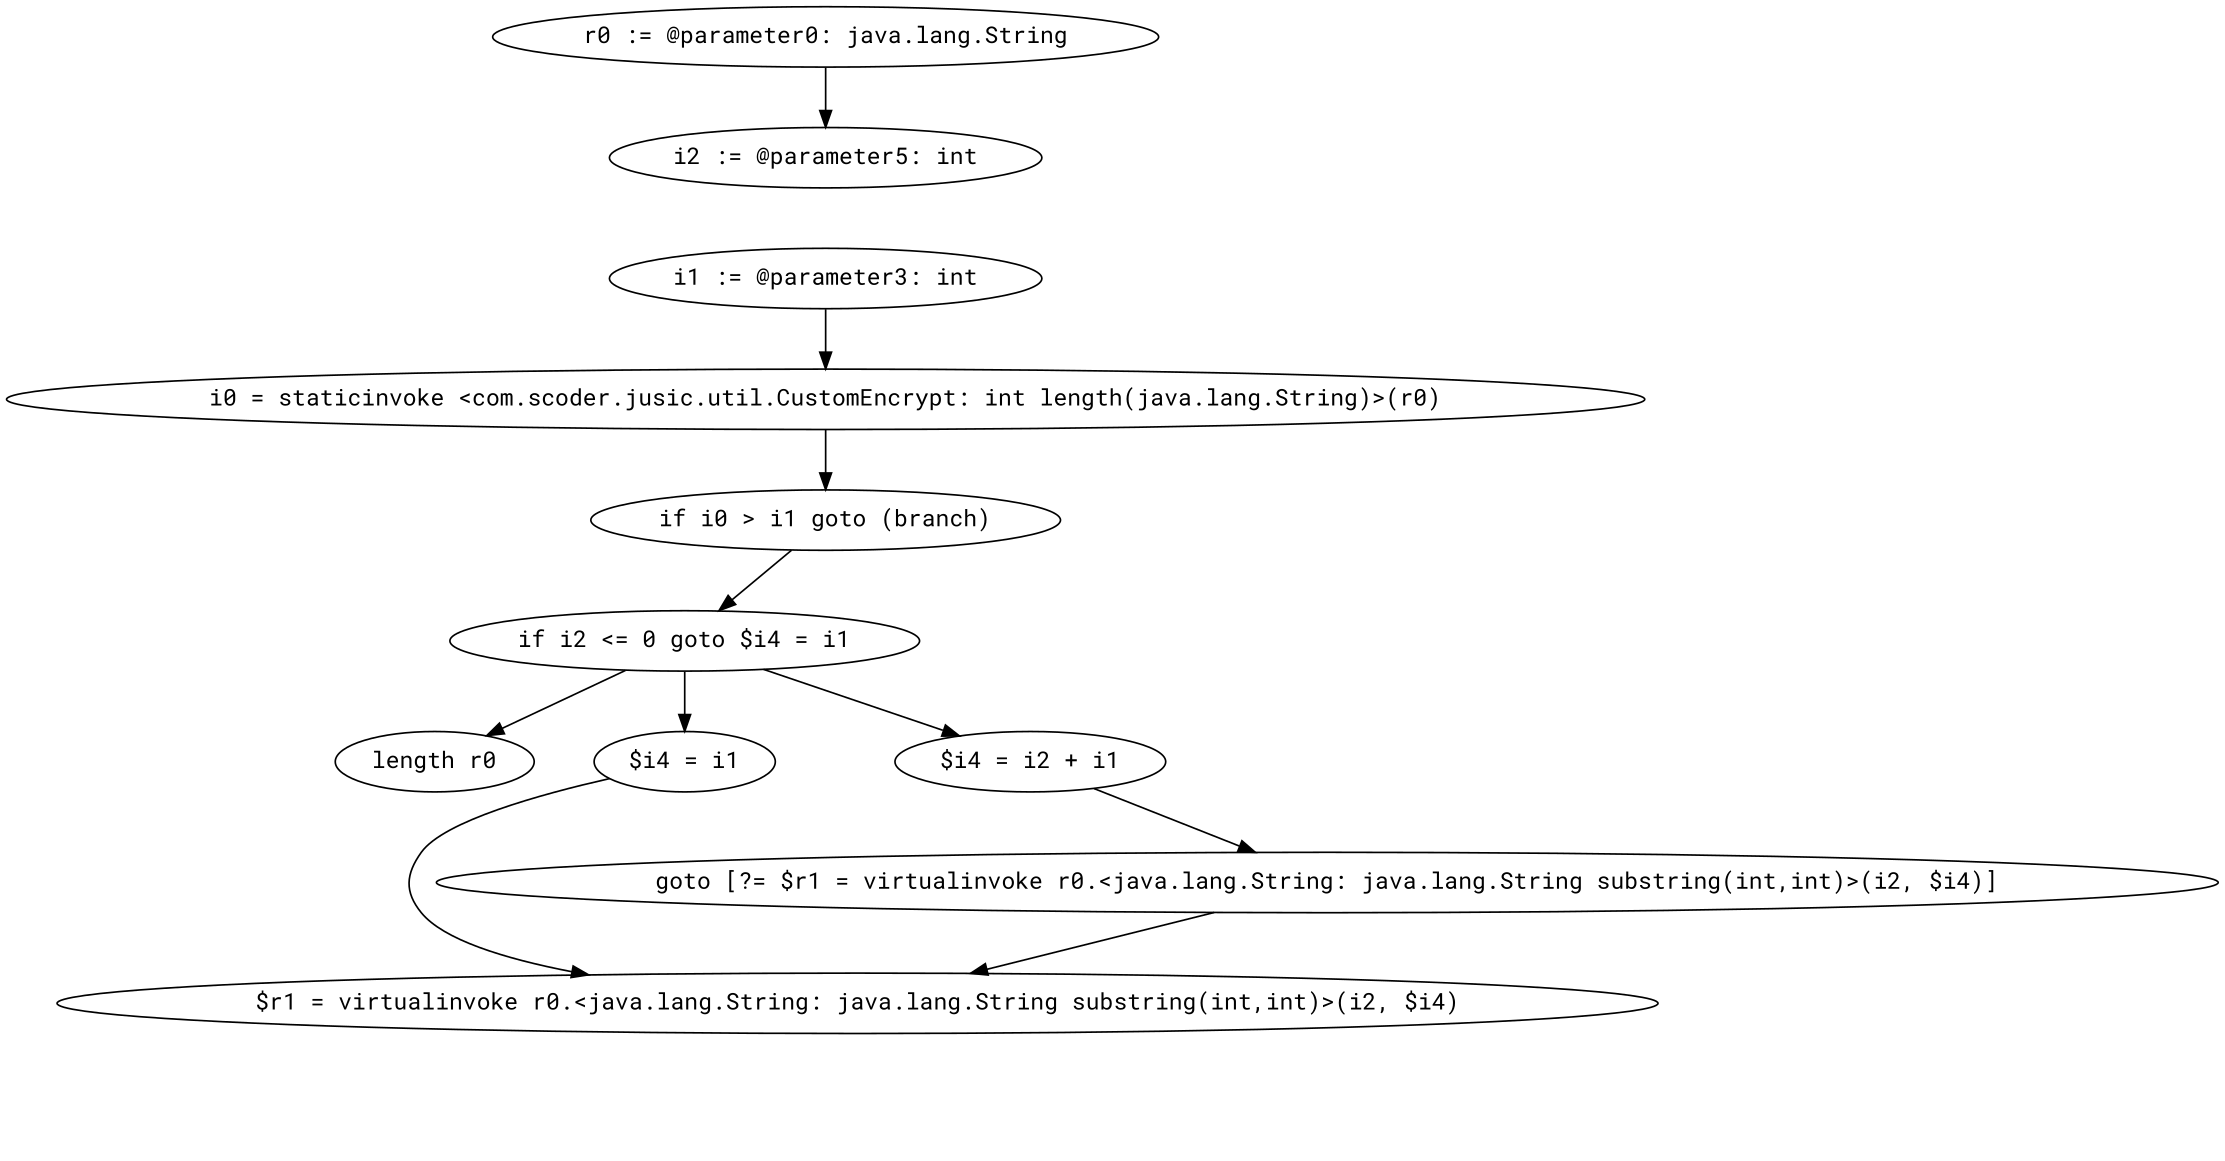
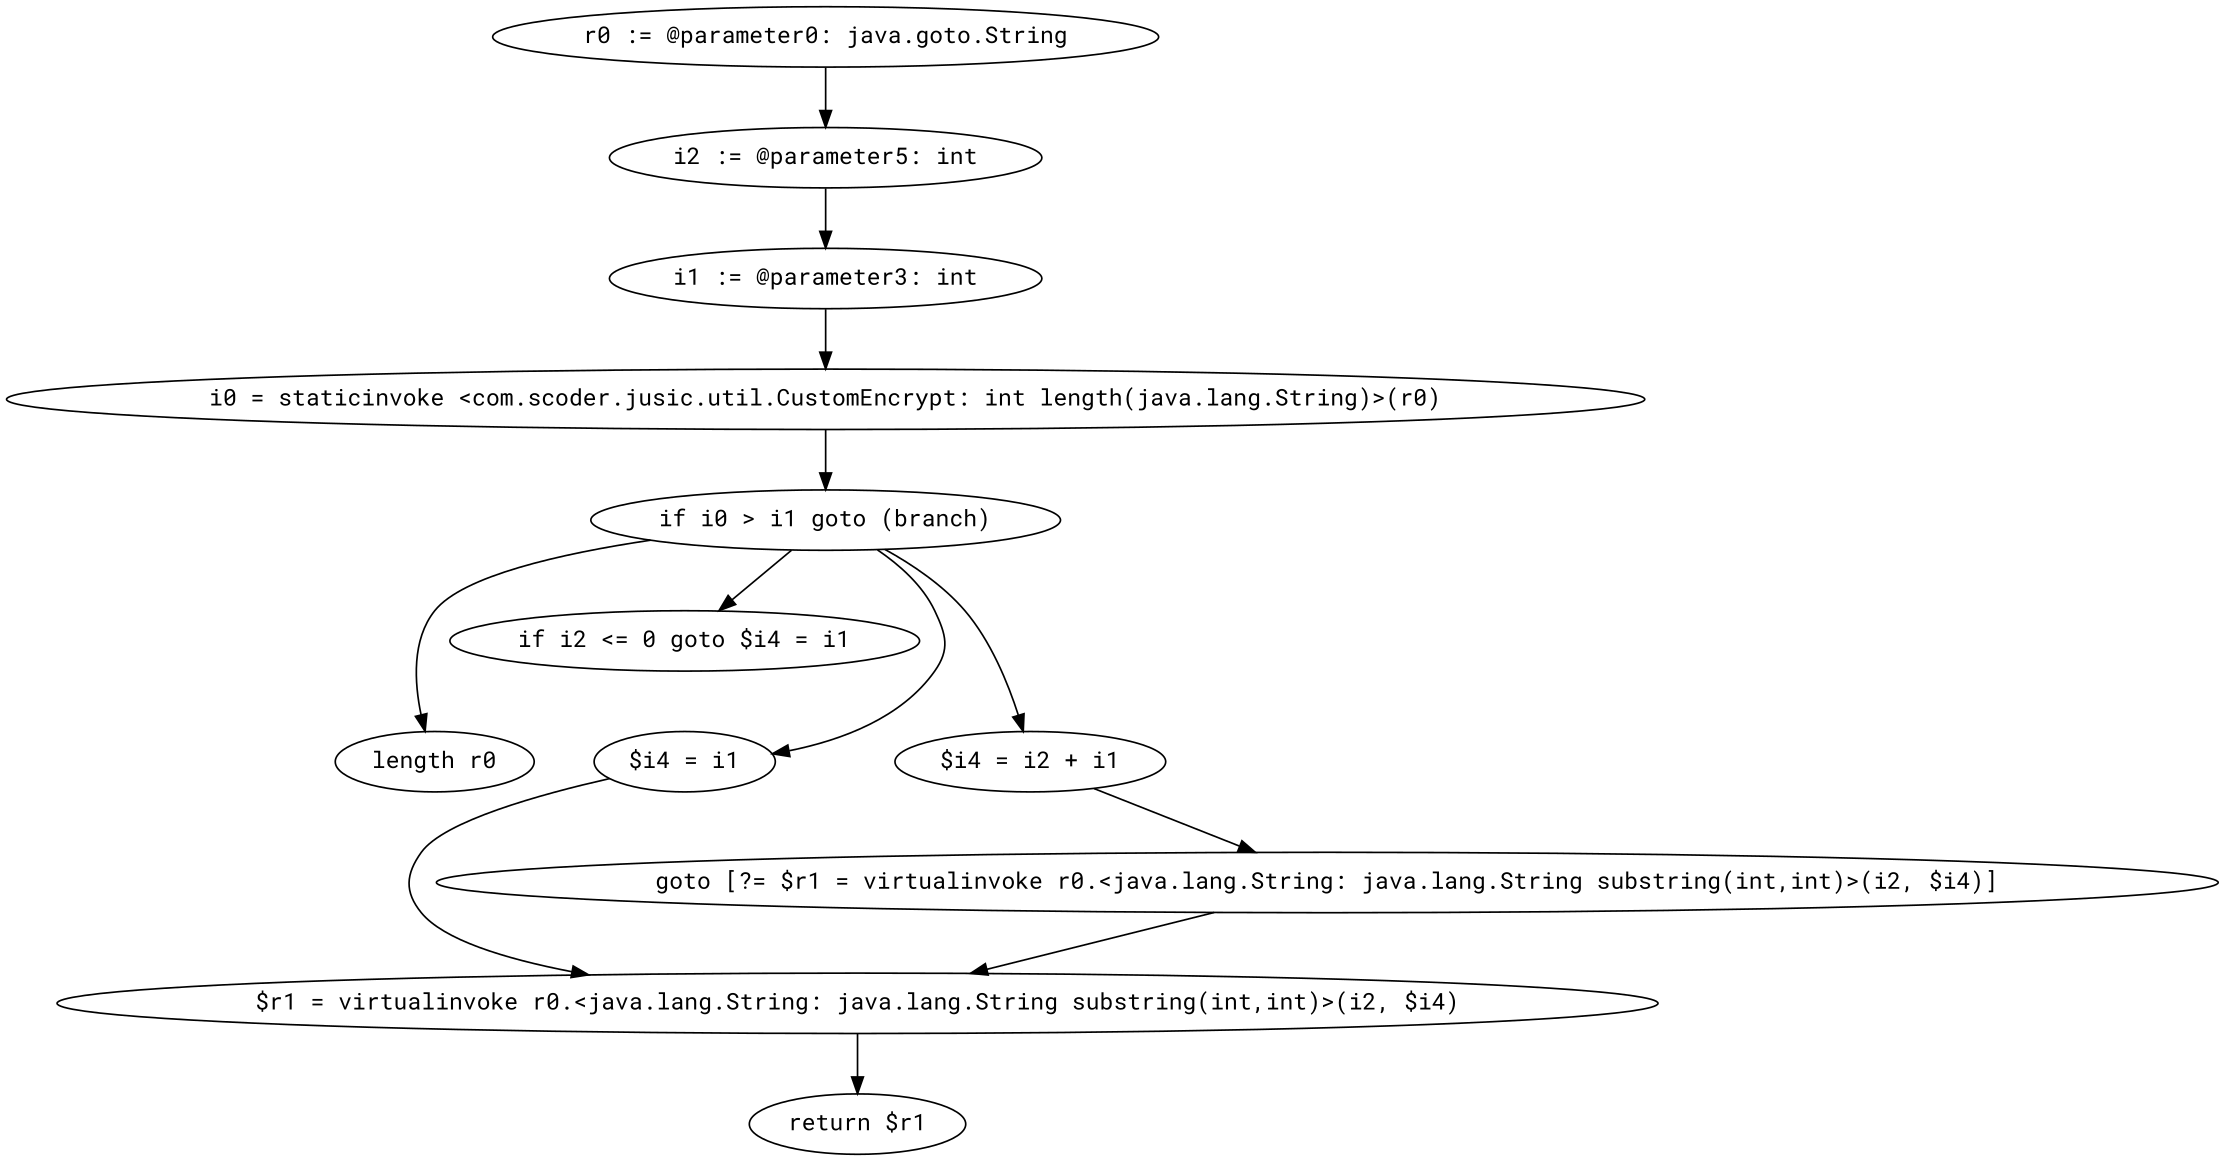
(826, 37) -> (826, 37)
none -> (826, 210)
(685, 693) -> (928, 679)
(564, 699) -> (486, 579)
(853, 700) -> (970, 617)
none -> (858, 1124)
